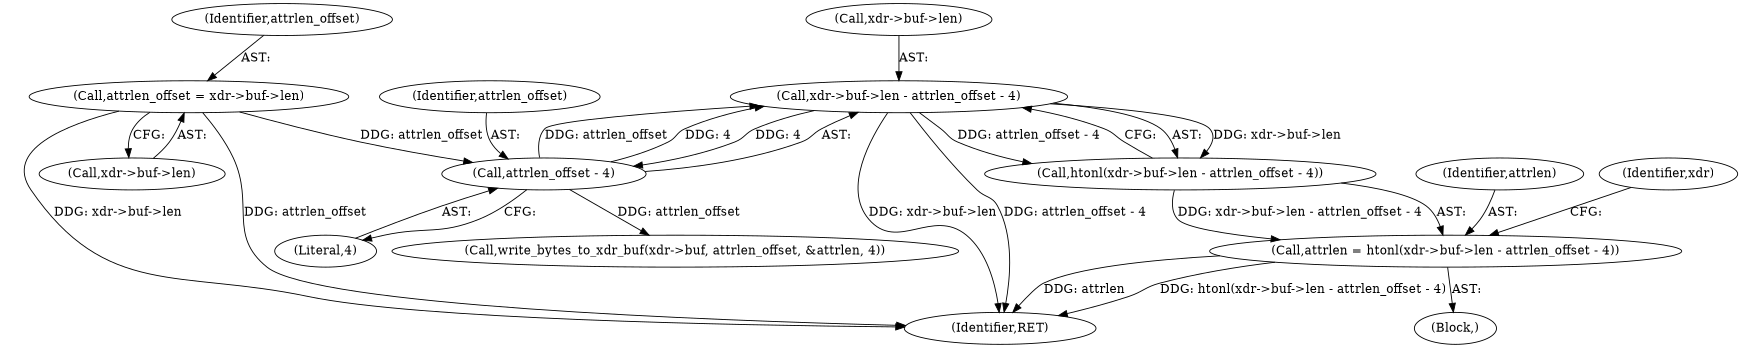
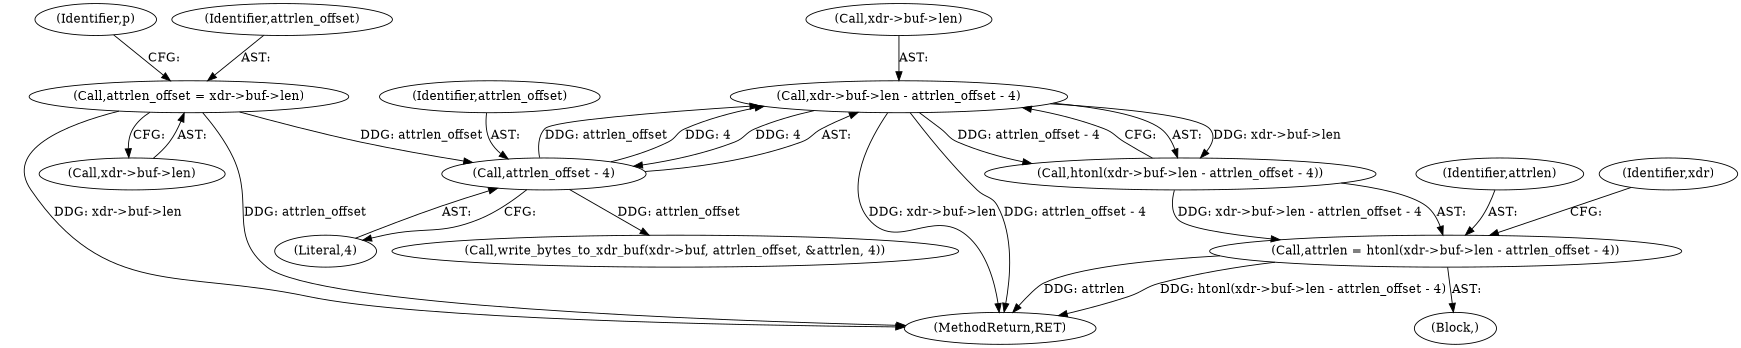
none -> (96, 20)
(1000, 328) -> (1000, 328)
